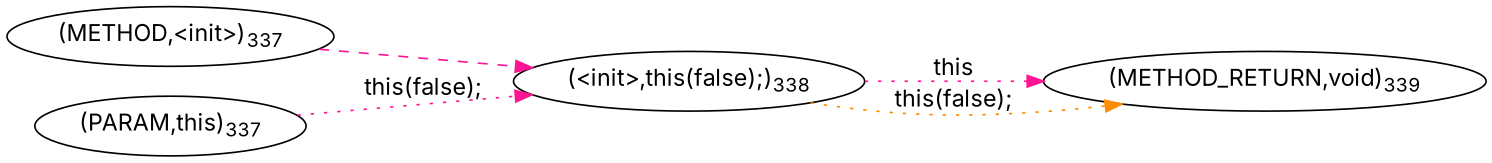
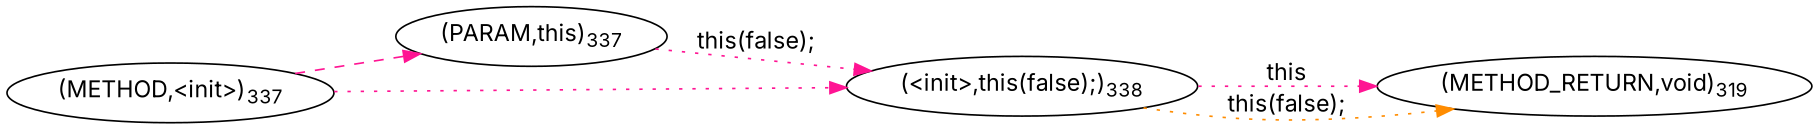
(417, 58) -> (582, 90)
none -> (349, 65)
(1402, 79) -> (1732, 84)
